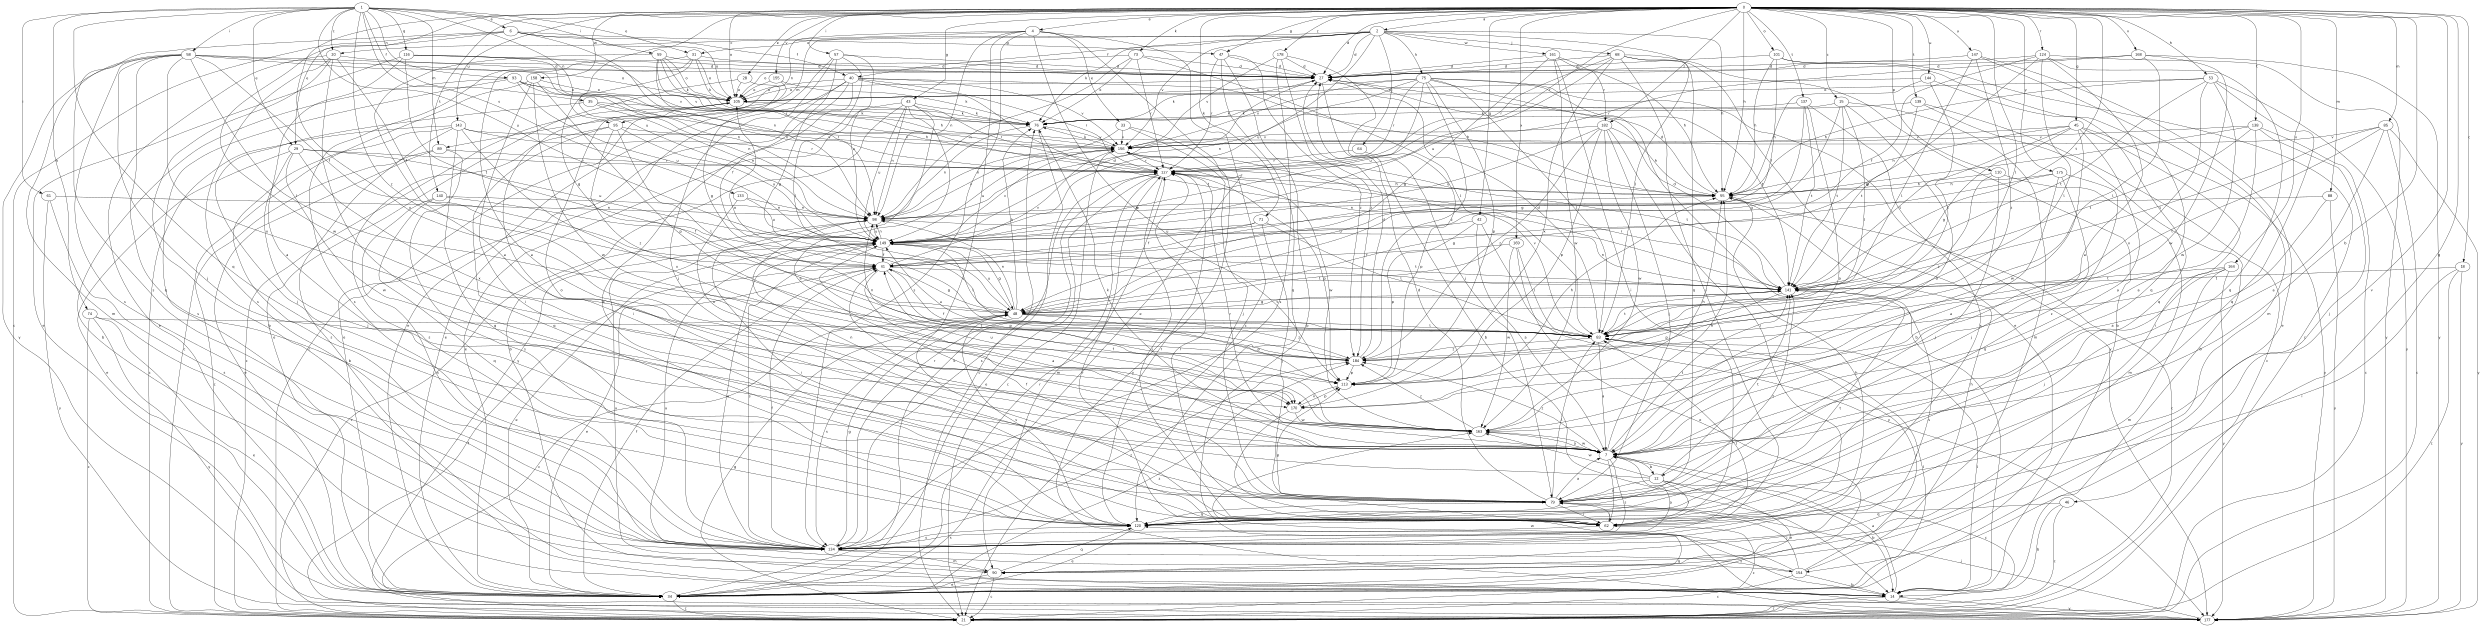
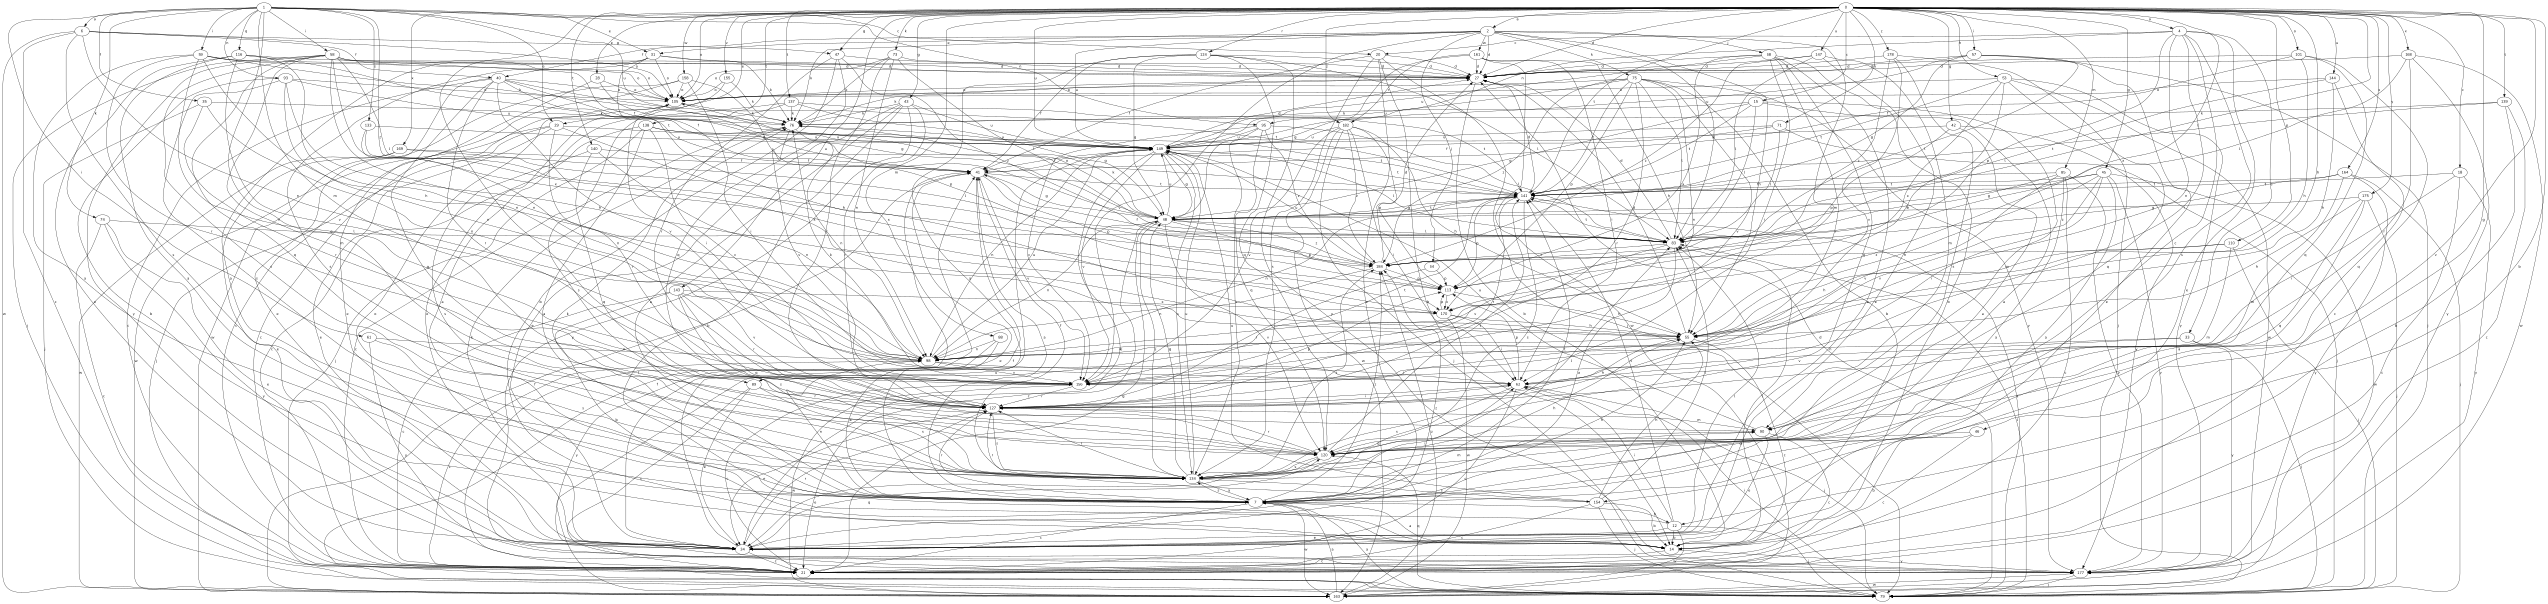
(891, 159) -> none
(997, 180) -> (974, 137)
(1264, 289) -> (1861, 412)
